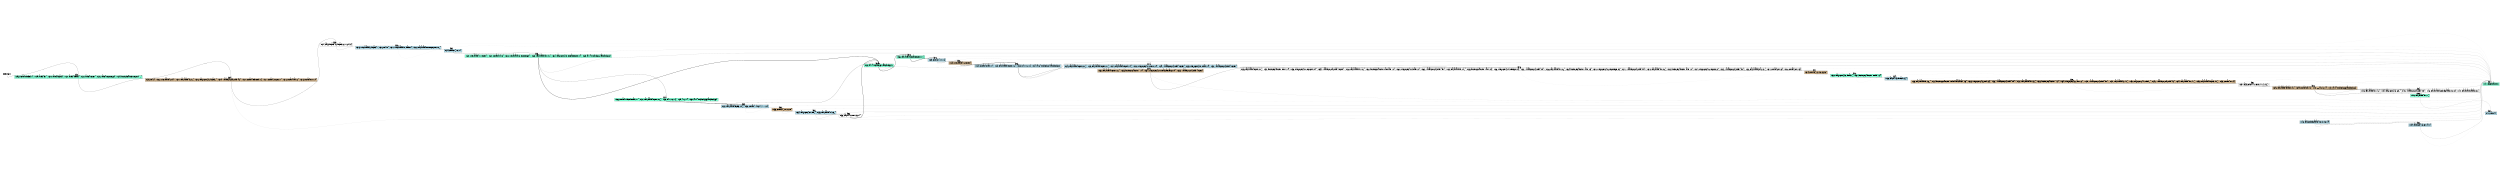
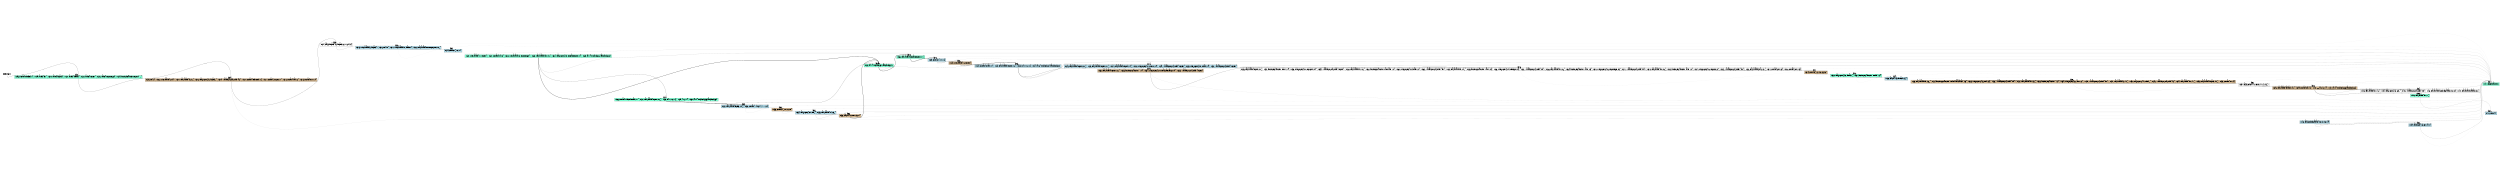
(489, 54) -> none
(850, 116) -> (850, 116)
